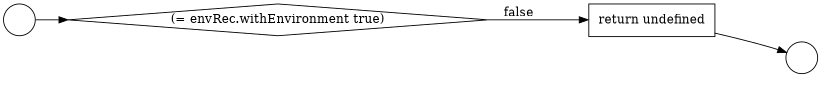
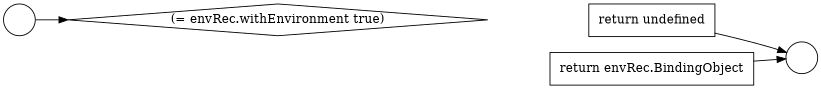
(534, 20) -> none
none -> (651, 68)
